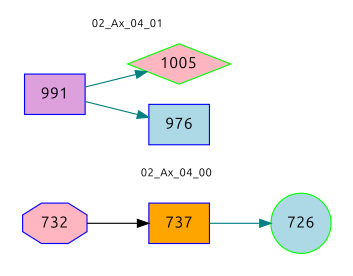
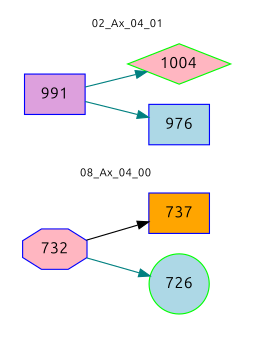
(179, 64) -> (179, 64)
(177, 173) -> (116, 173)
(235, 223) -> (113, 265)
